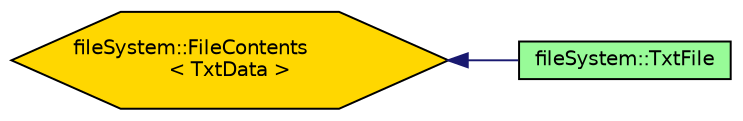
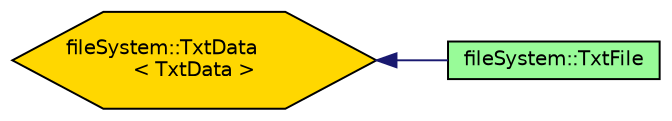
(230, 60) -> (194, 60)
